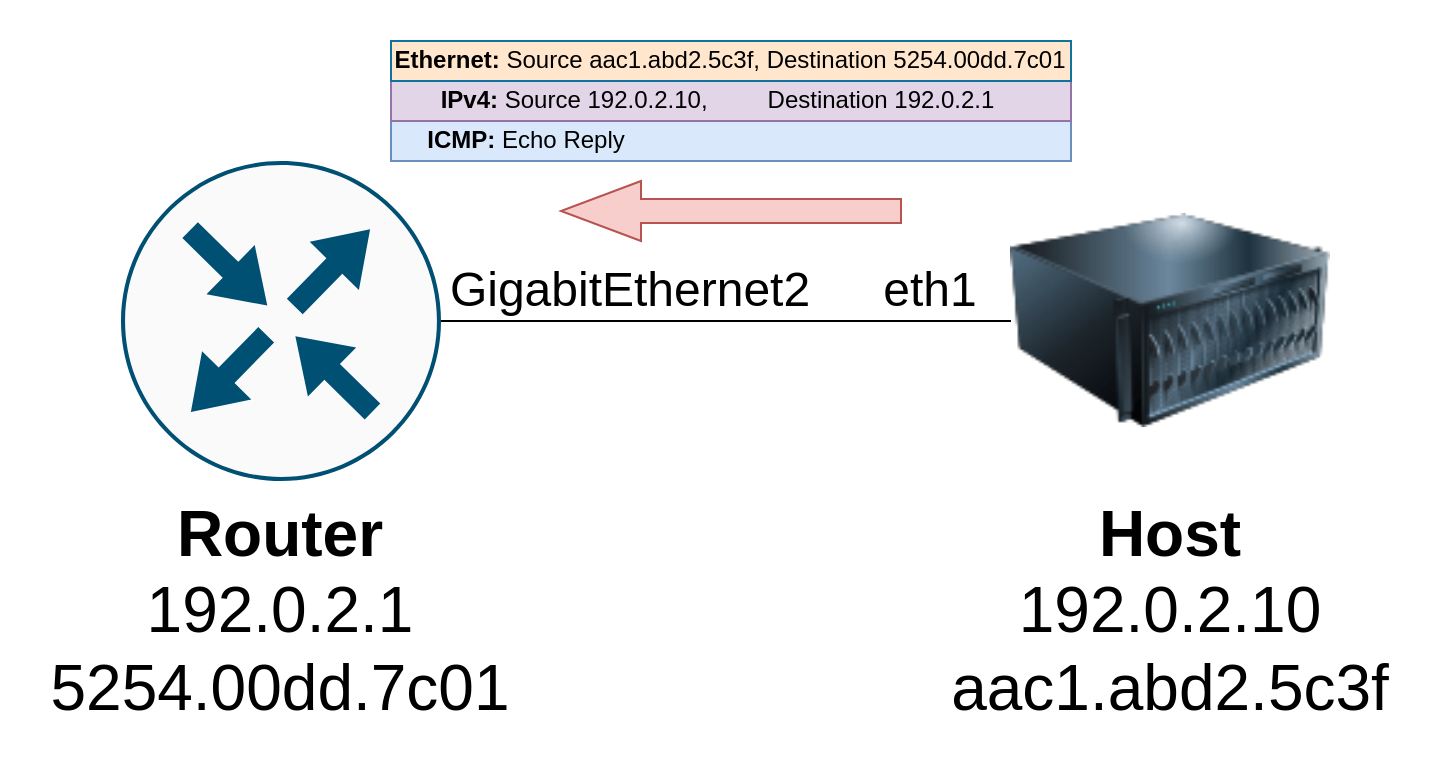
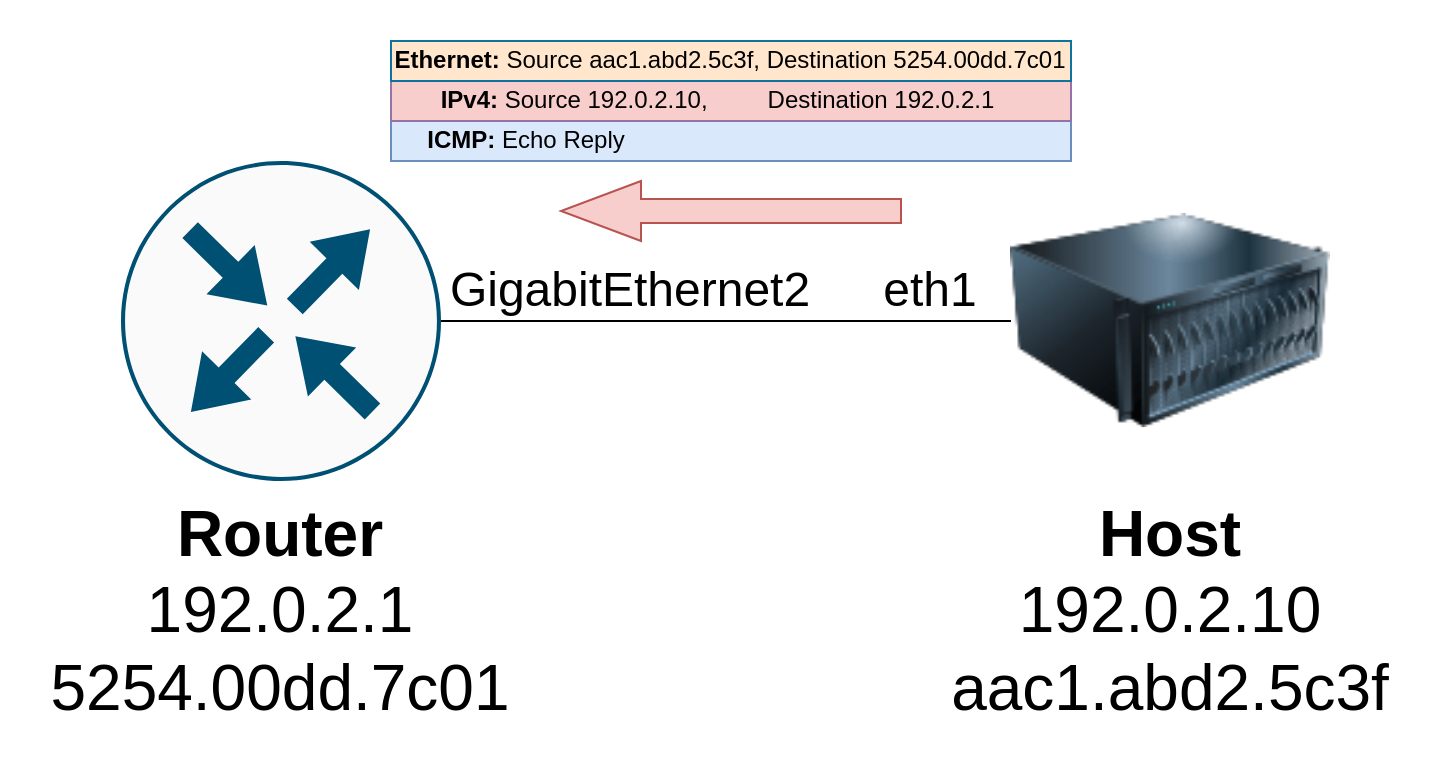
(731, 101) -> (731, 101)
